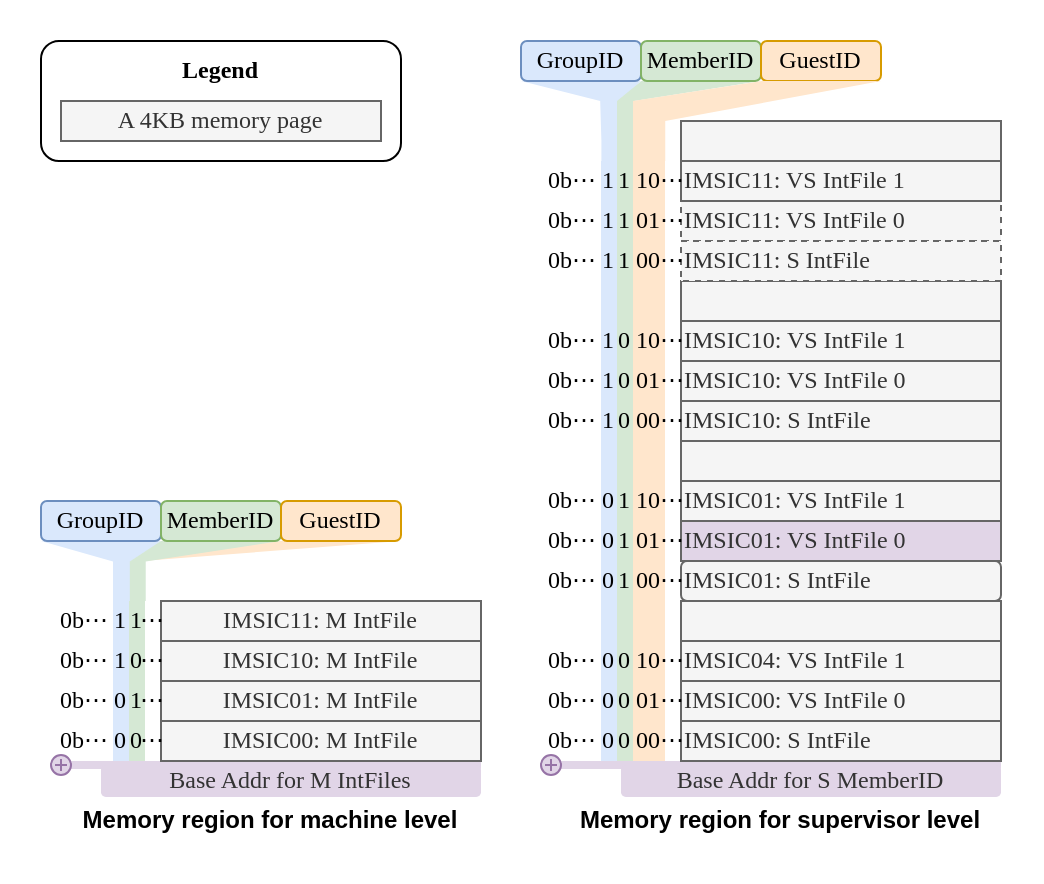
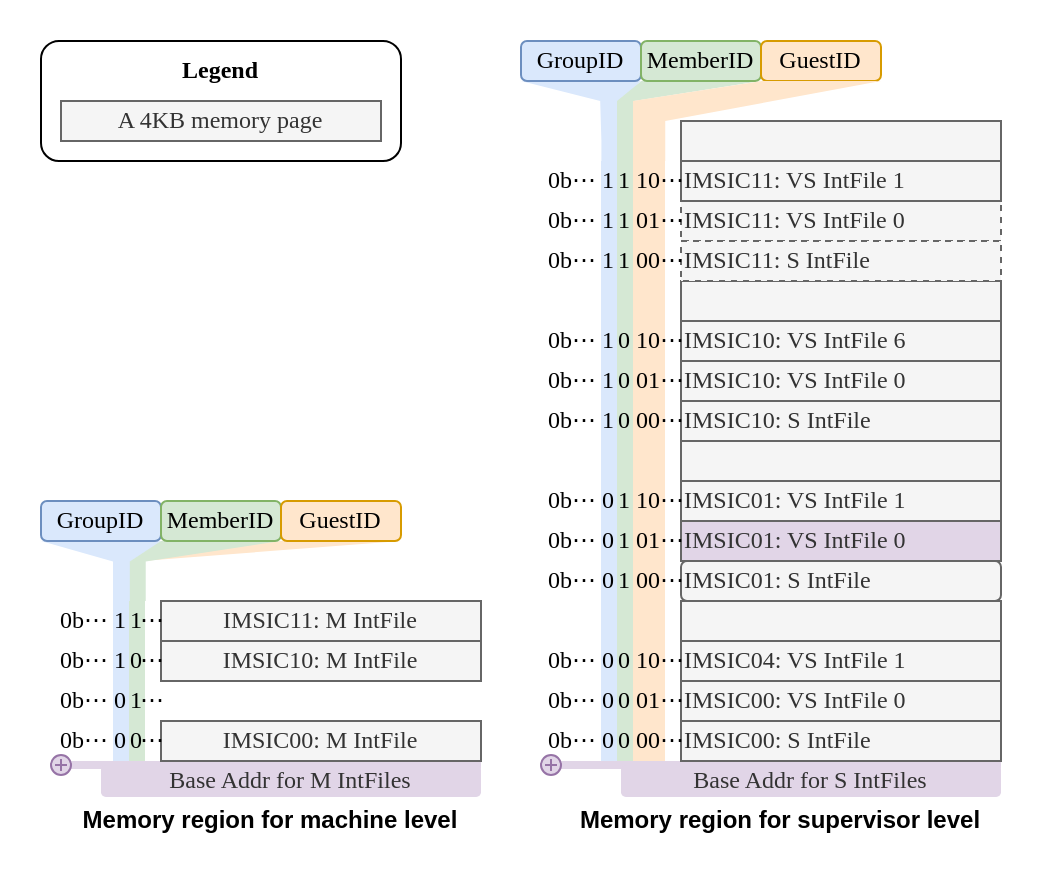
(807, 341) -> (807, 341)
(321, 701) -> none
(811, 781) -> (811, 781)
